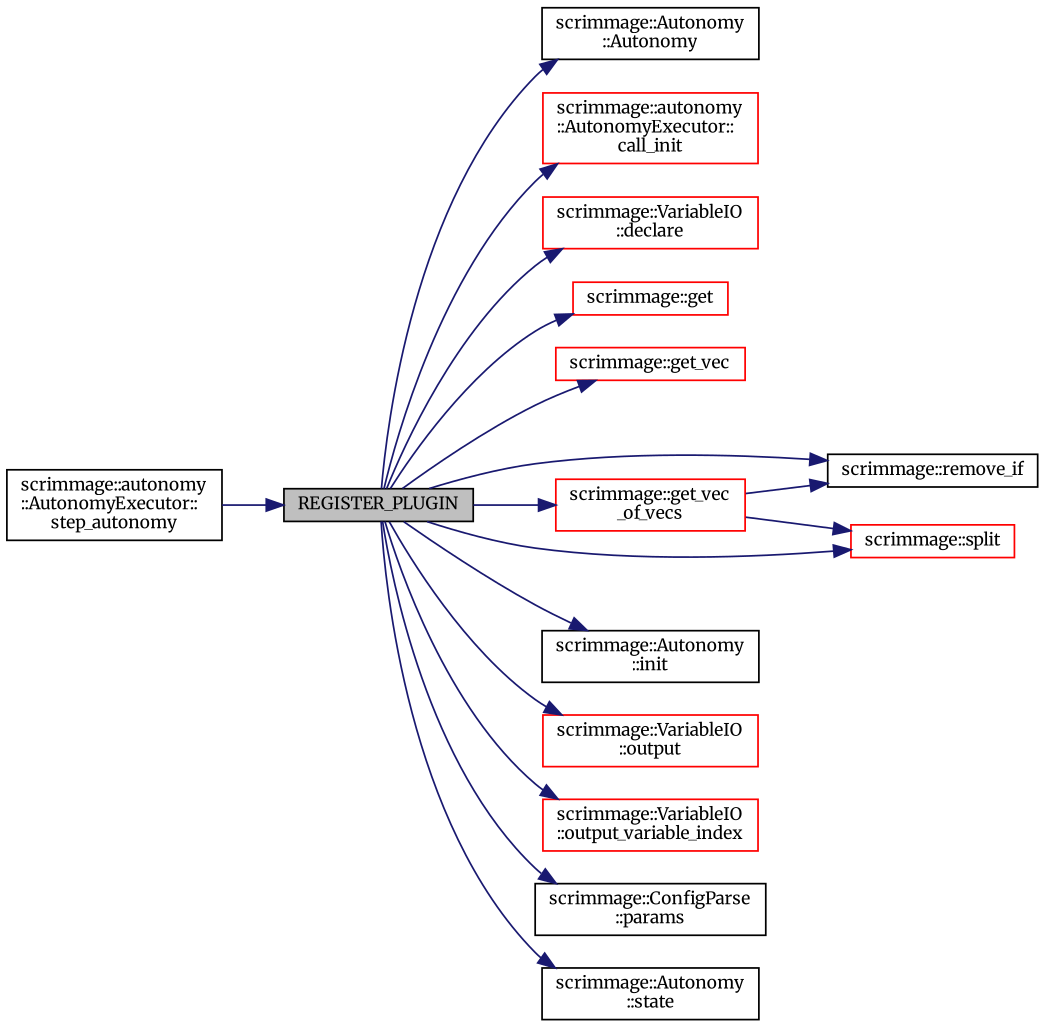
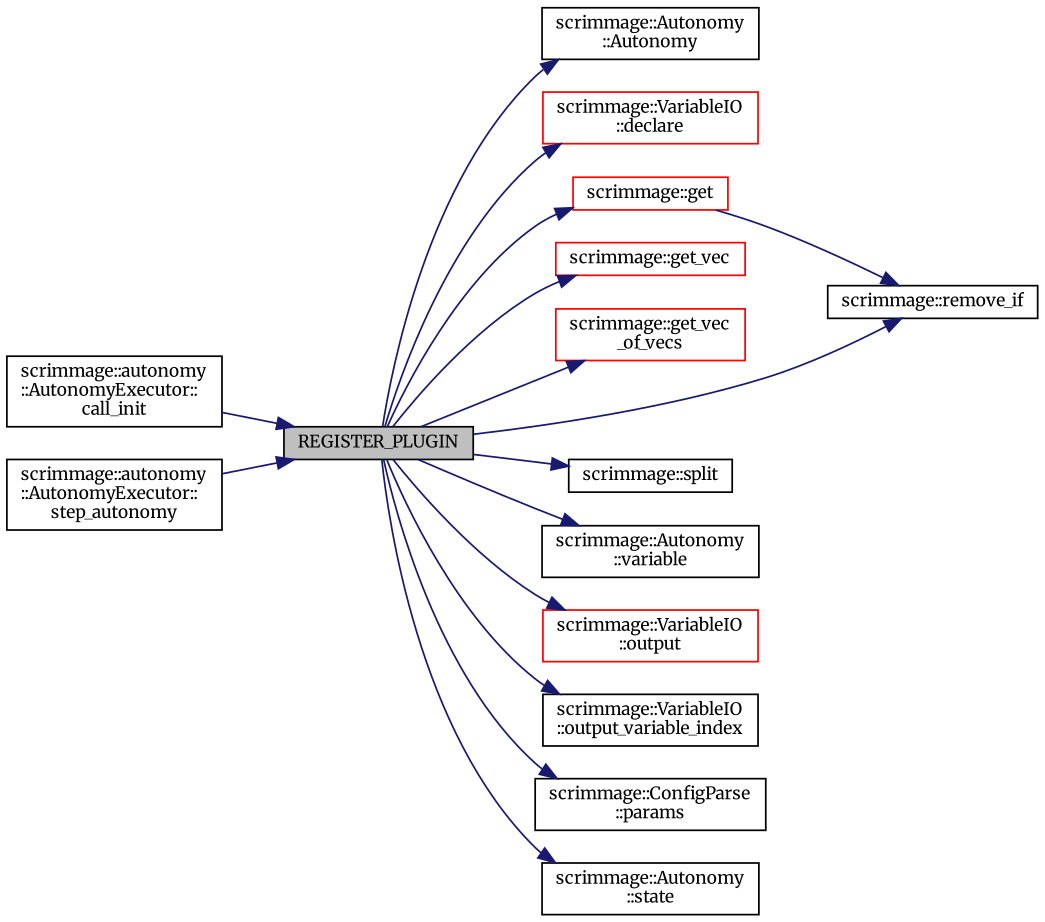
(650, 128) -> (114, 391)
(443, 321) -> (250, 418)
(778, 490) -> (801, 240)
(790, 523) -> none
(933, 541) -> (650, 476)
(650, 656) -> (650, 552)
(650, 825) -> (650, 720)
